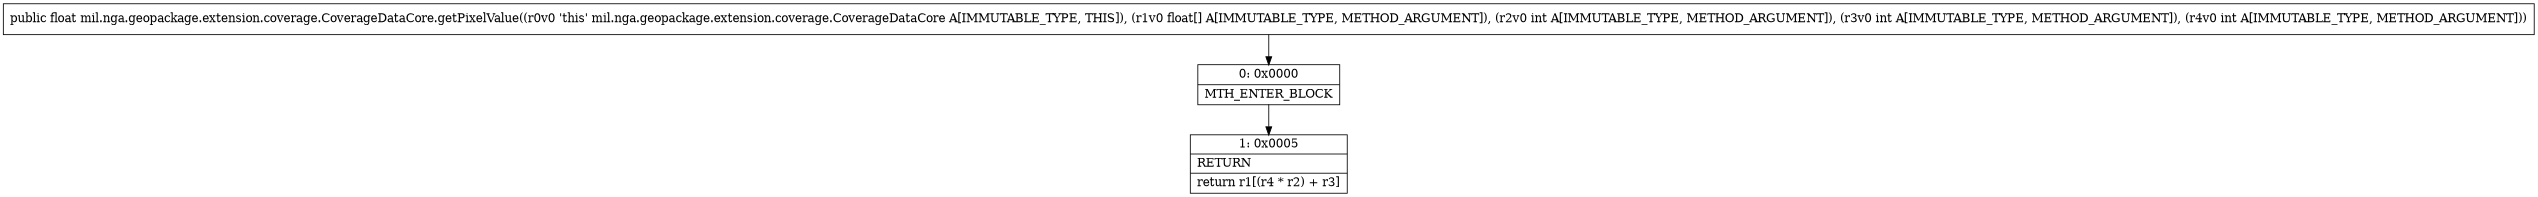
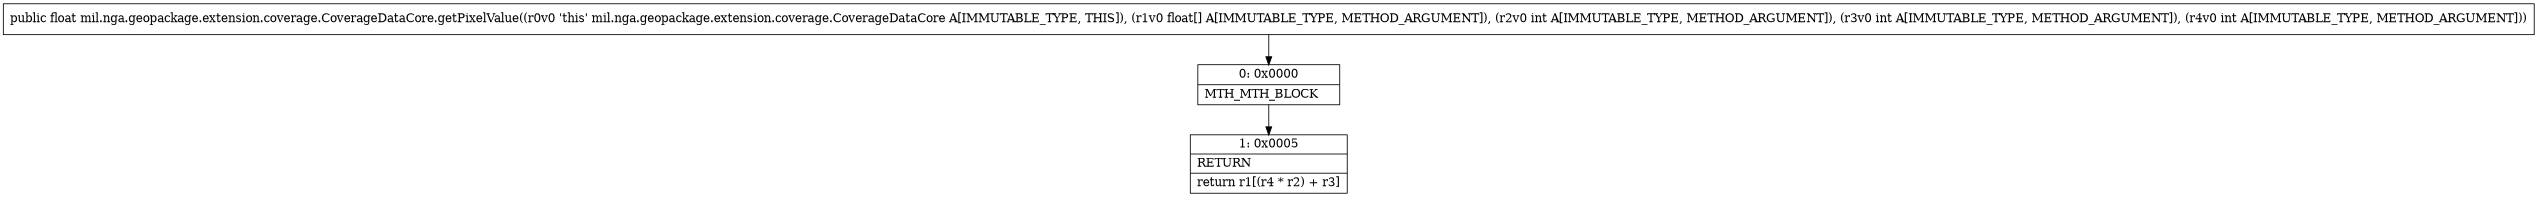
(1269, 94) -> (1261, 94)
